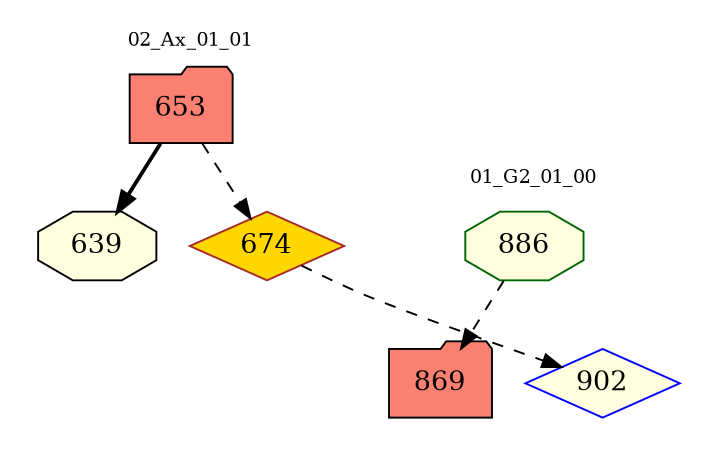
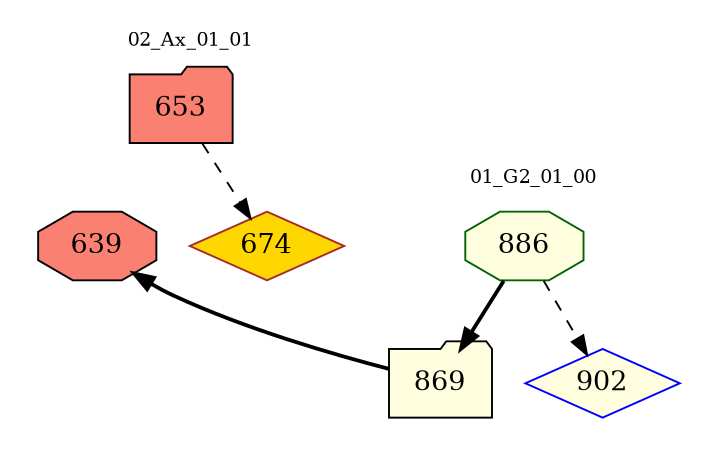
(144, 169) -> (268, 333)
(97, 246) -> (97, 246)
(487, 307) -> (487, 307)
(421, 317) -> (561, 310)
(441, 383) -> (441, 383)
